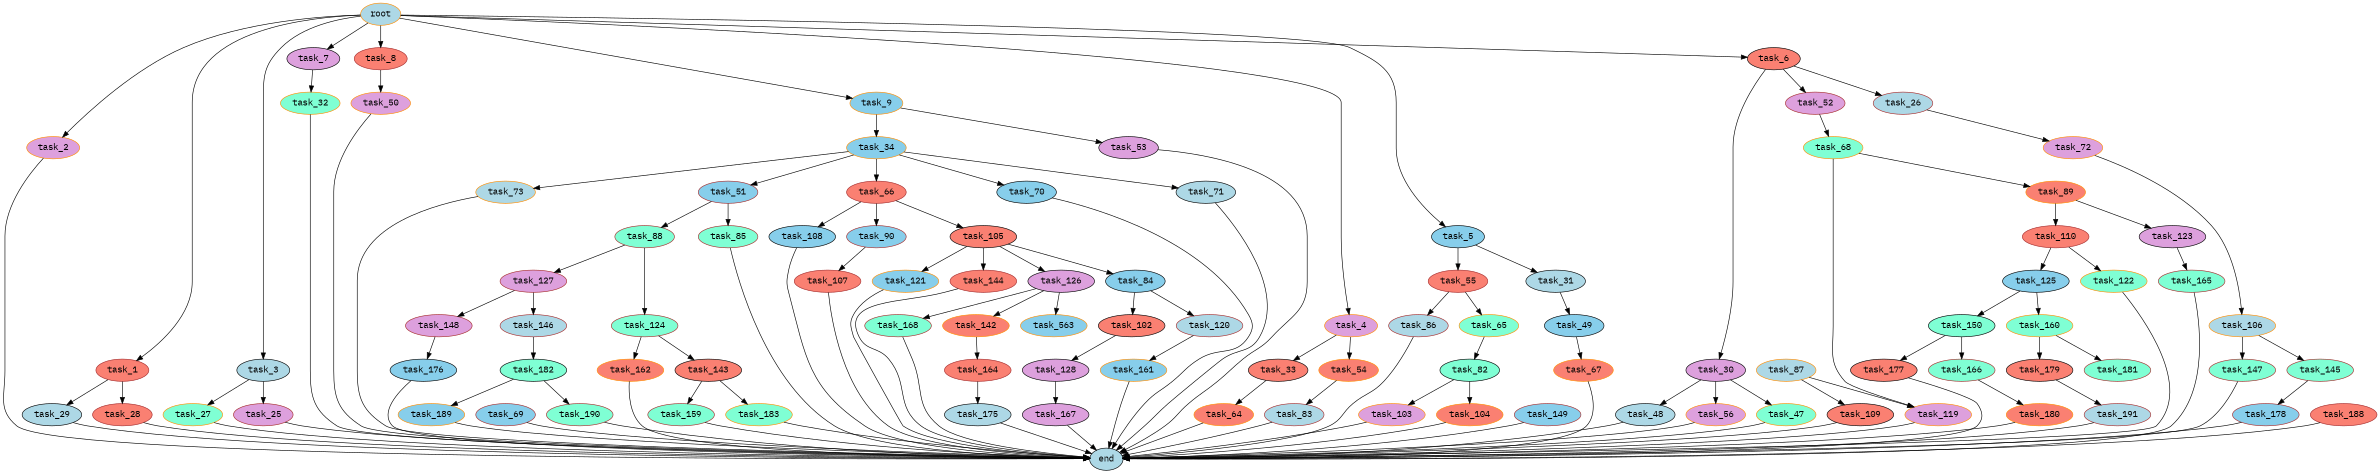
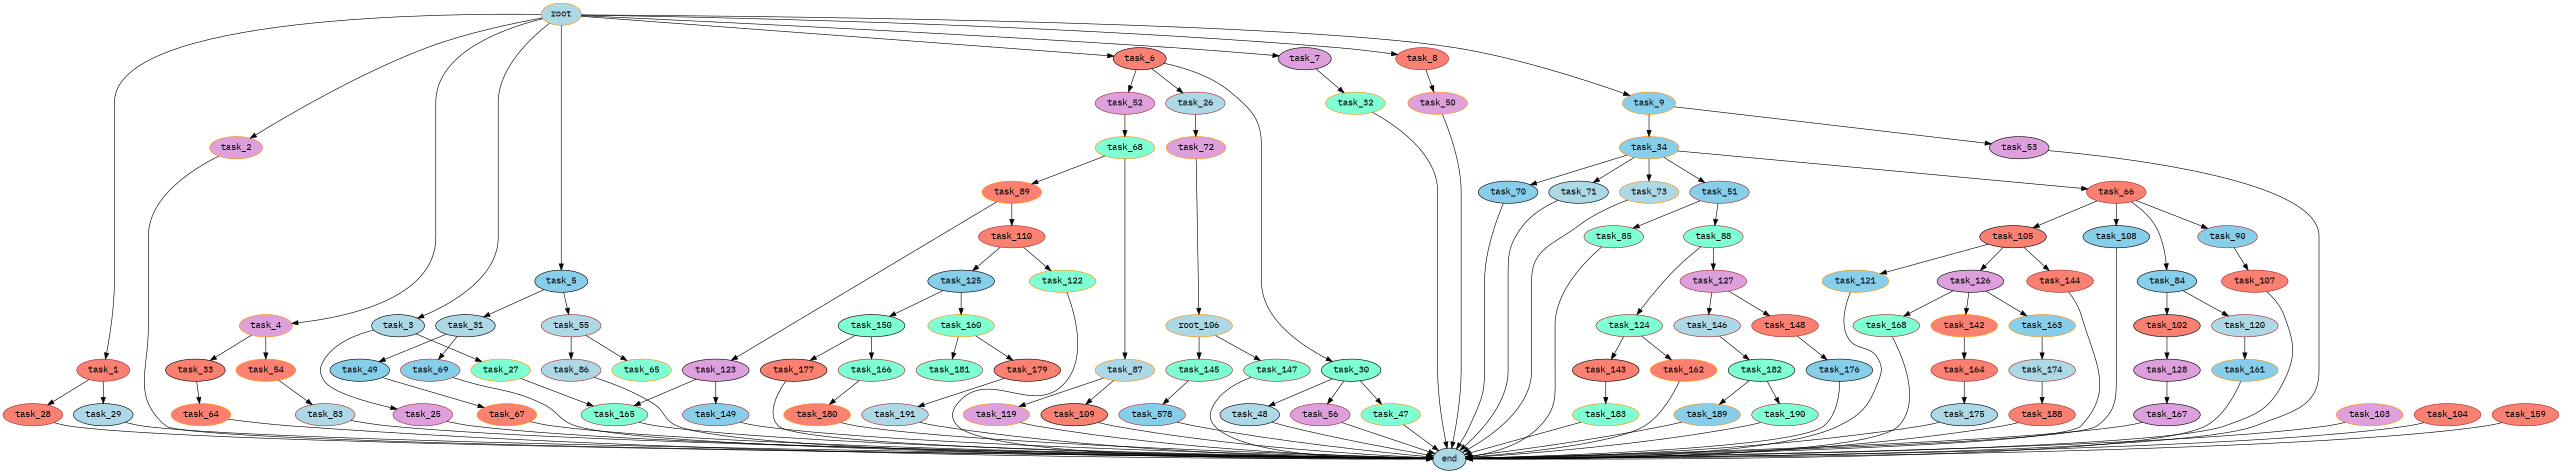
(1058, 258) -> (2157, 228)
(1458, 281) -> (571, 326)
(1833, 306) -> (1125, 256)
(439, 326) -> (1785, 326)
(1054, 326) -> (2042, 326)
(2242, 326) -> (1199, 326)
none -> (451, 344)
(1470, 370) -> none
(1716, 370) -> (1351, 370)
none -> (2042, 370)
none -> (716, 389)
(696, 390) -> none
(681, 415) -> (2525, 415)
(1470, 415) -> (2448, 415)
(1716, 415) -> (1320, 415)
(2266, 415) -> (1152, 415)
(648, 452) -> (554, 391)
